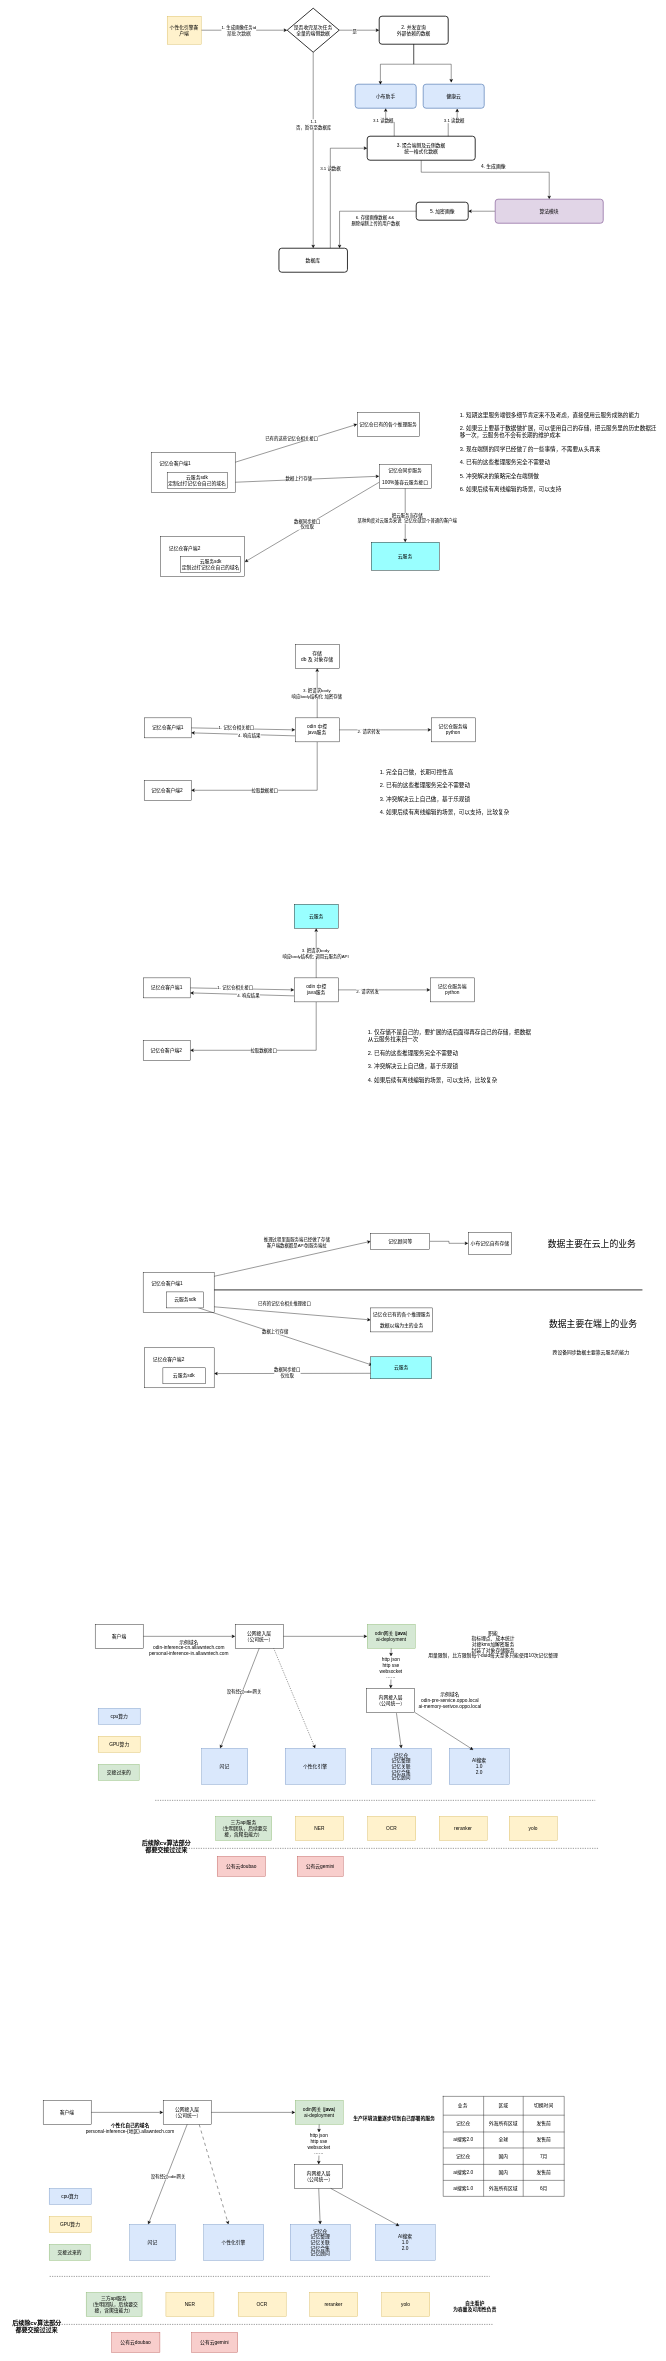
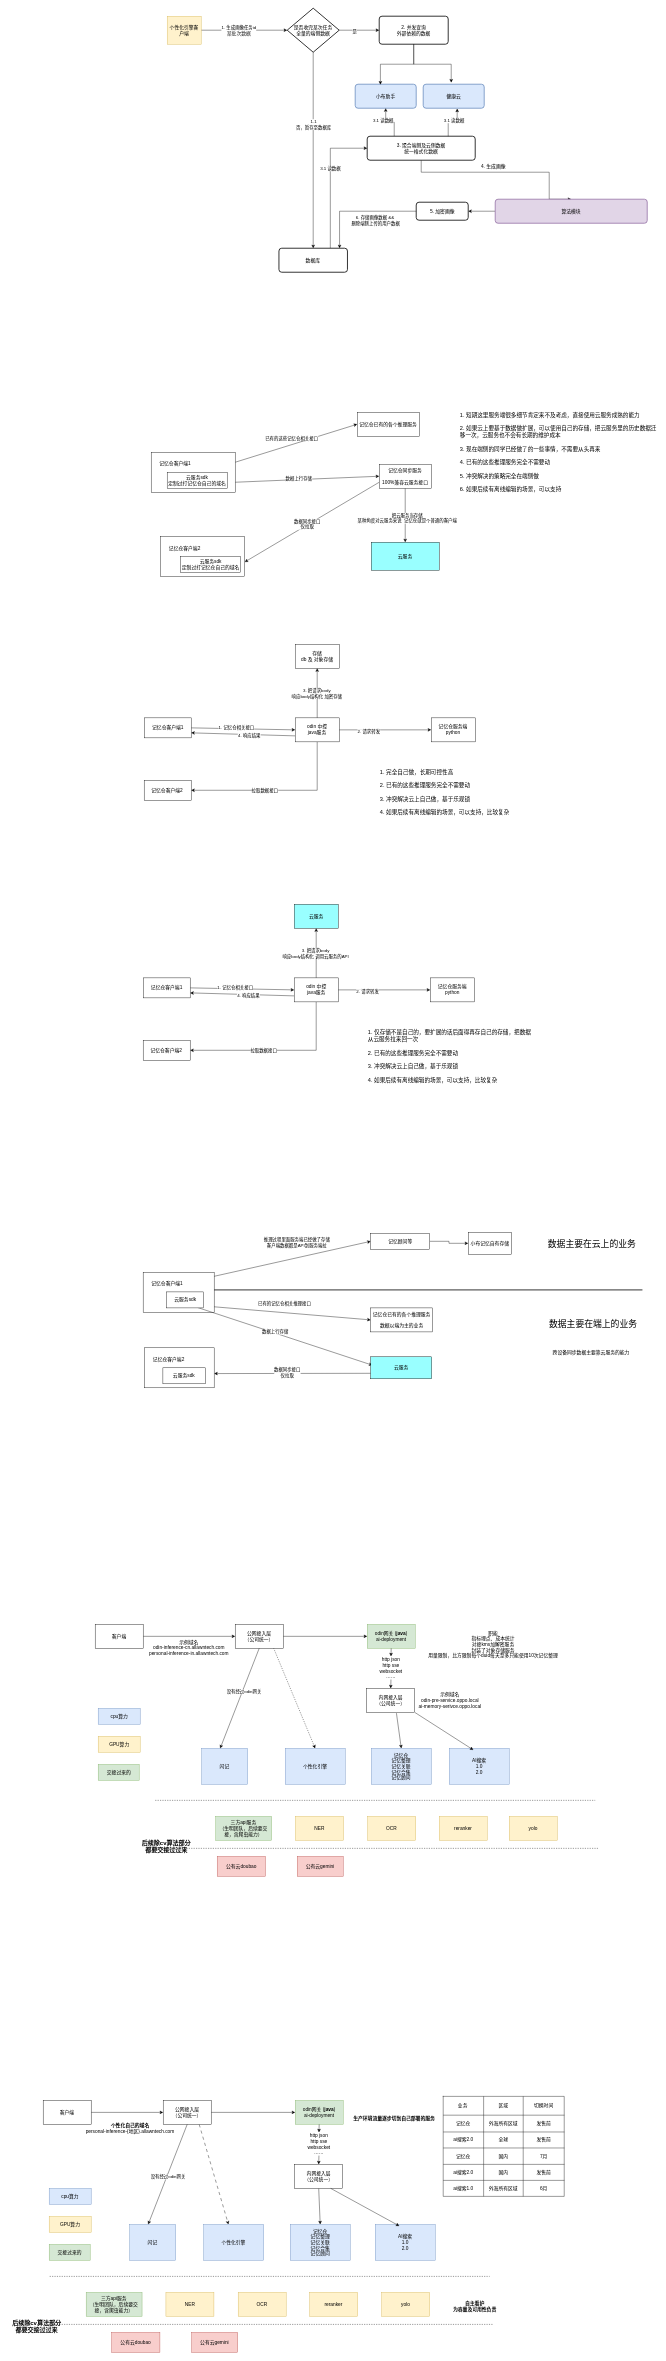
(549, 211) -> (571, 211)
